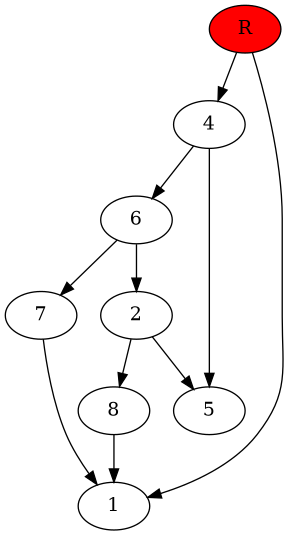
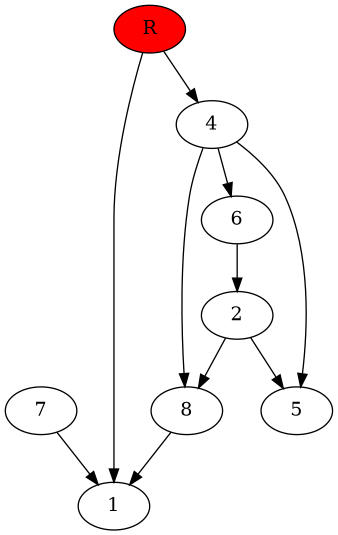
none -> (183, 260)
(94, 263) -> none
